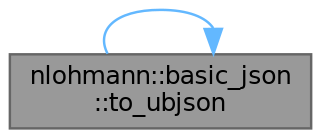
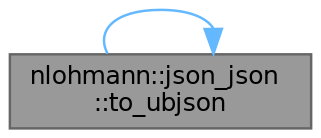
(161, 91) -> (161, 91)
